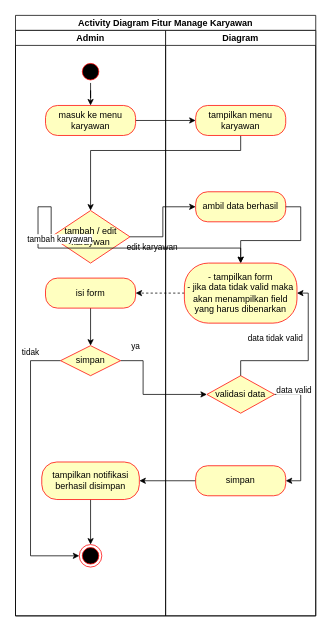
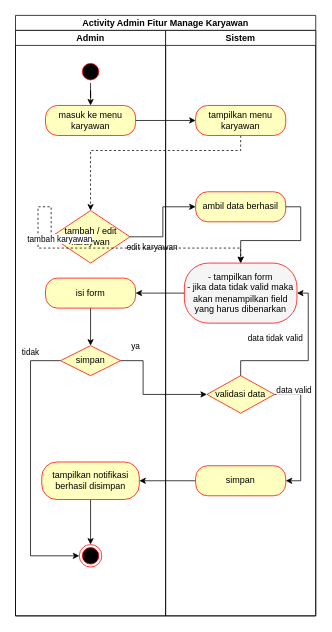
(165, 23) -> (165, 23)
(240, 38) -> (240, 38)
(145, 150) -> (145, 150)
(136, 248) -> (136, 248)
(162, 293) -> (162, 293)
(240, 293) -> (240, 293)
